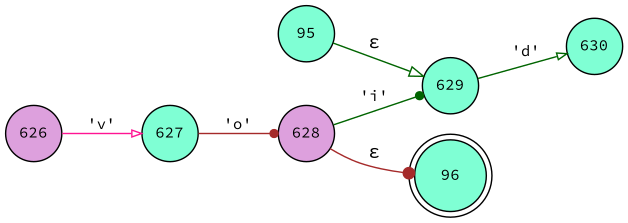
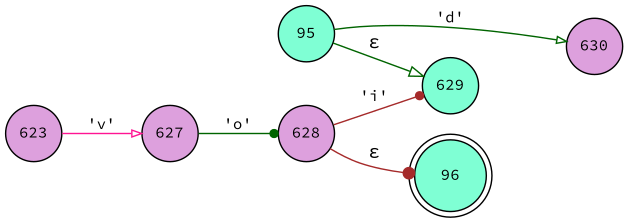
(595, 46) -> (595, 46)
(517, 68) -> (446, 27)
(375, 111) -> (375, 111)
(34, 134) -> (34, 134)
(170, 134) -> (170, 134)
(234, 134) -> (234, 134)
